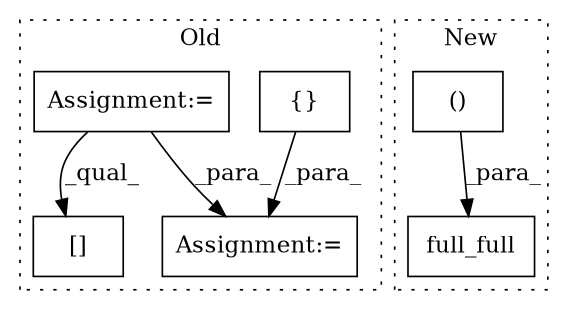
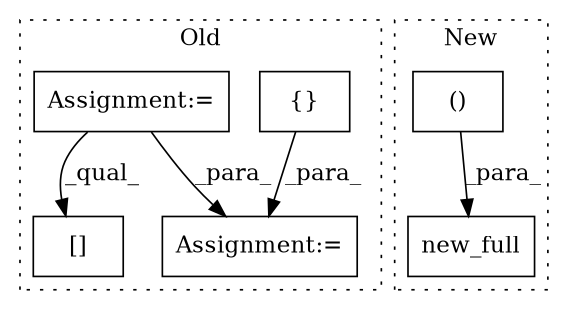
(471, 246) -> (471, 246)
